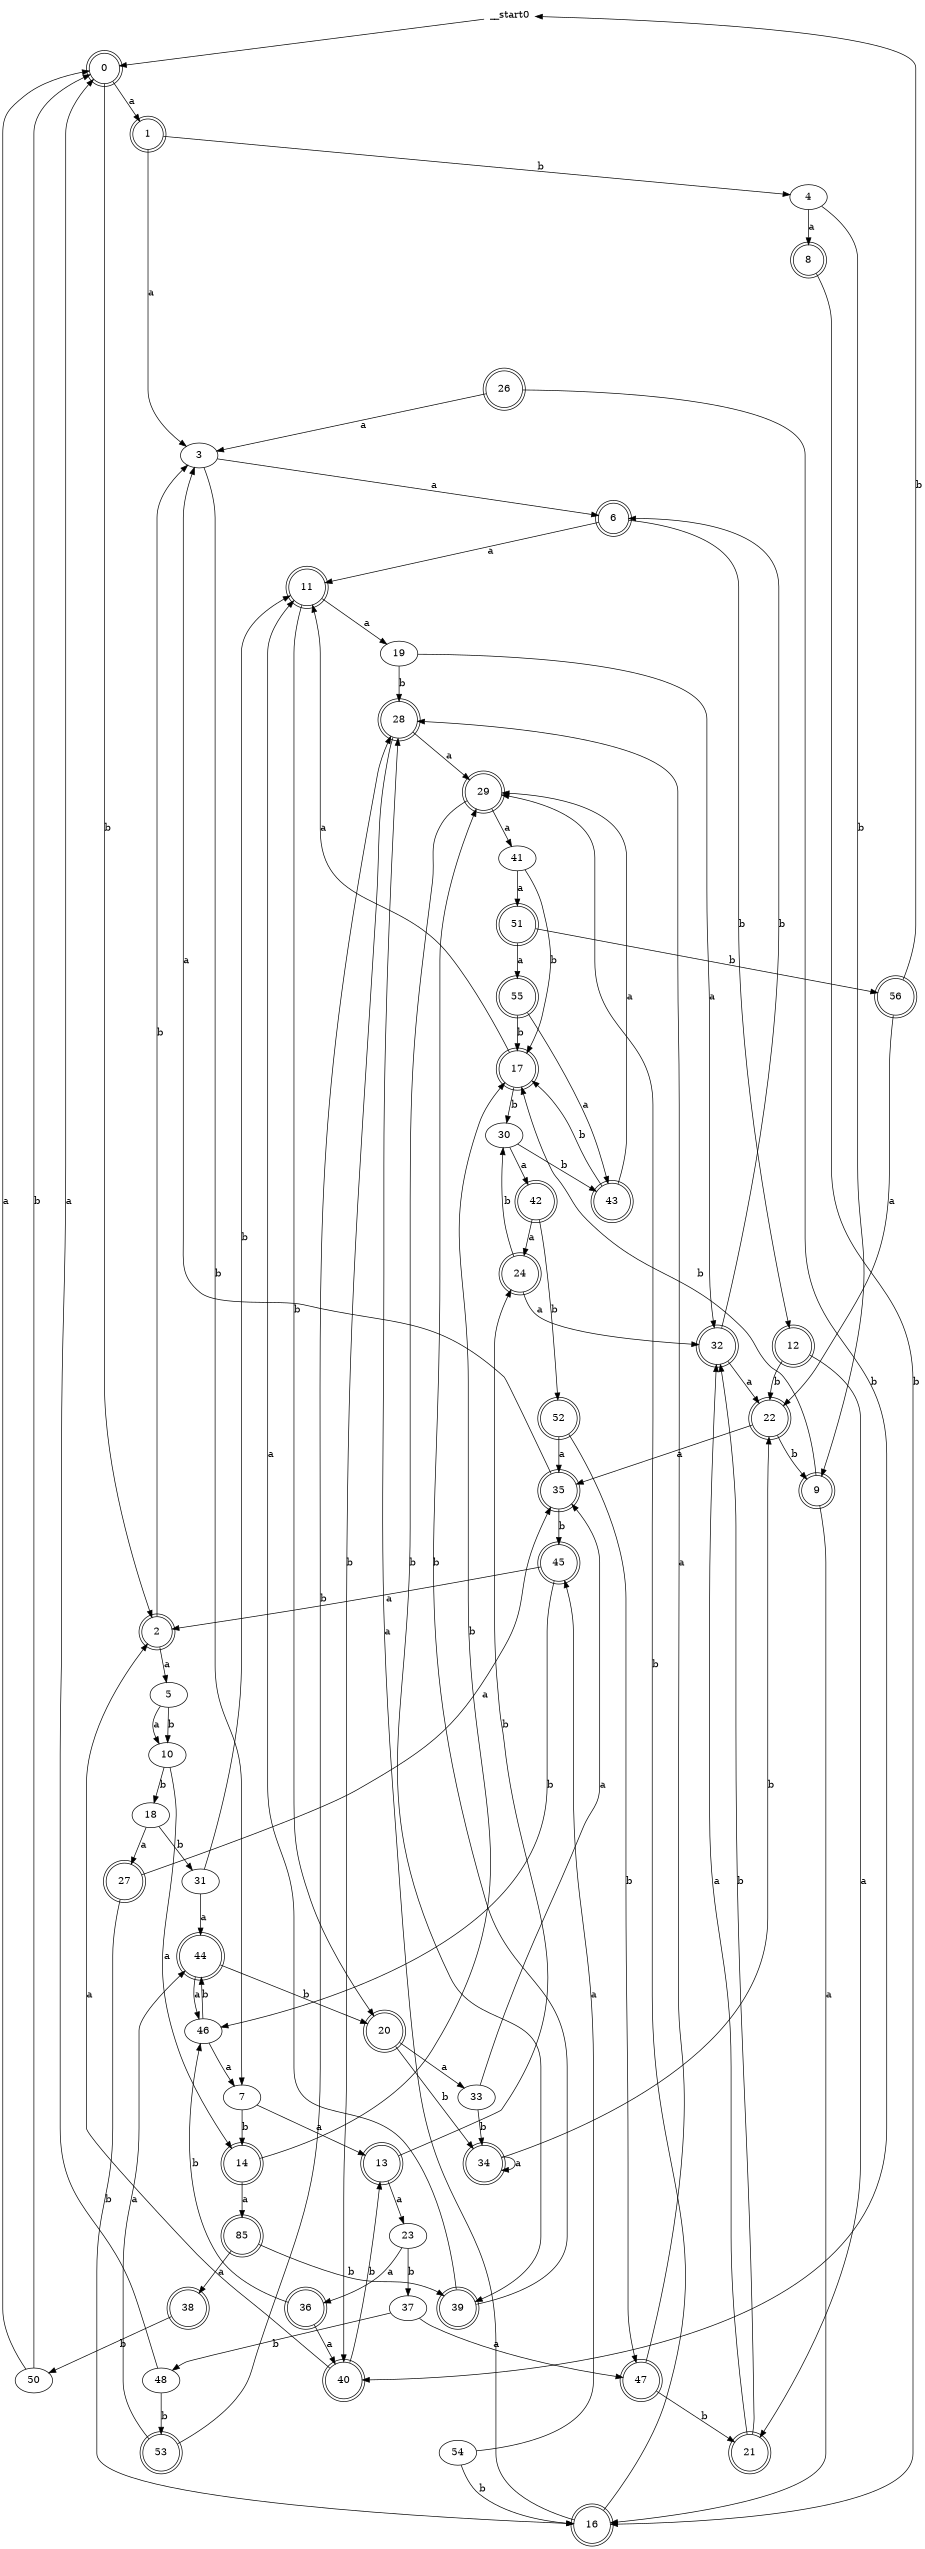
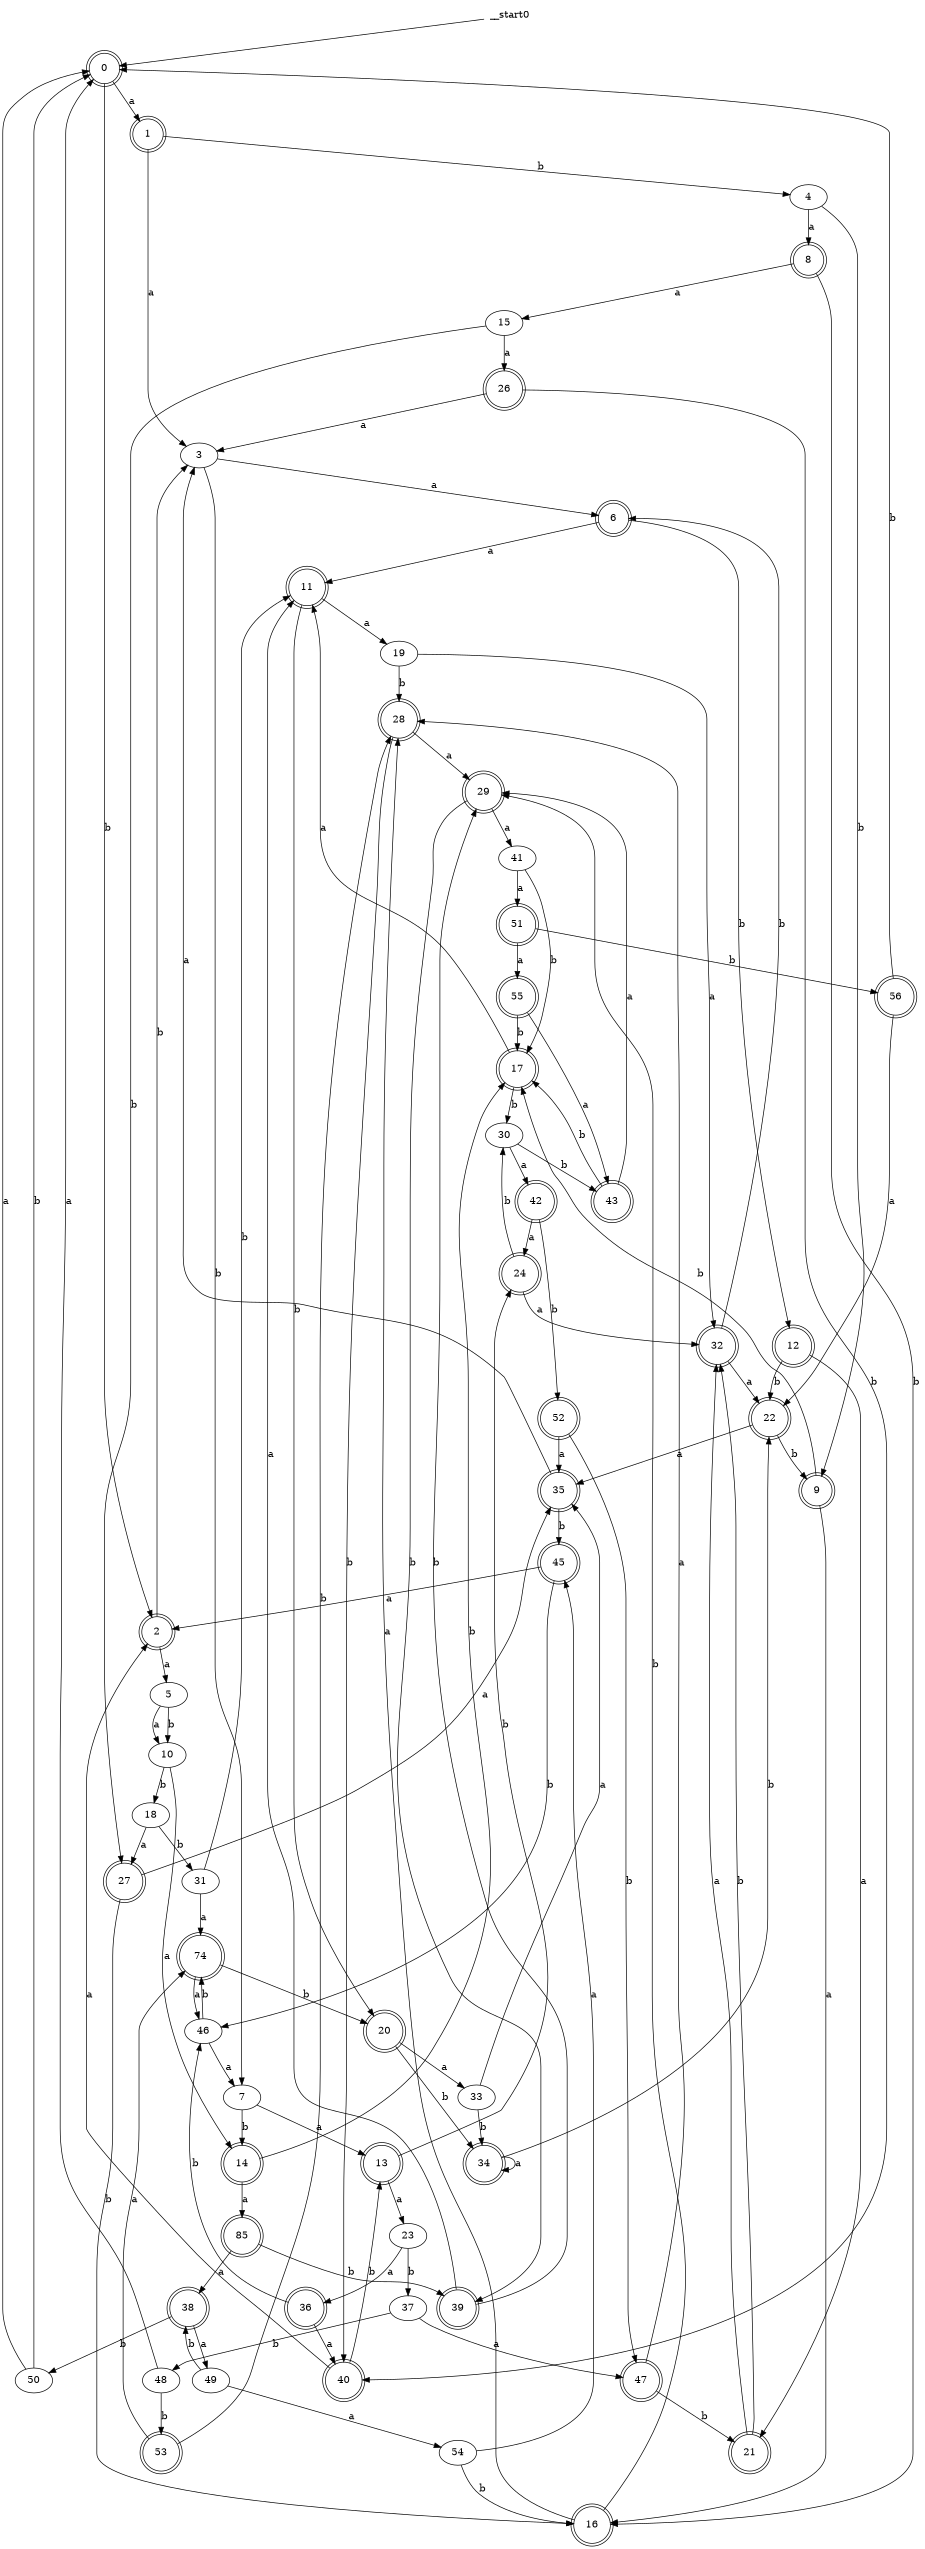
none -> (504, 323)
(916, 334) -> (889, 172)
(201, 1956) -> (201, 1956)
none -> (211, 2381)
